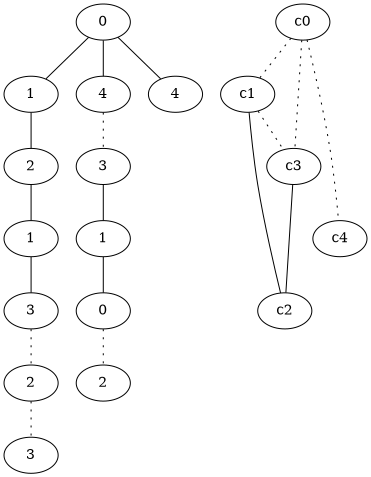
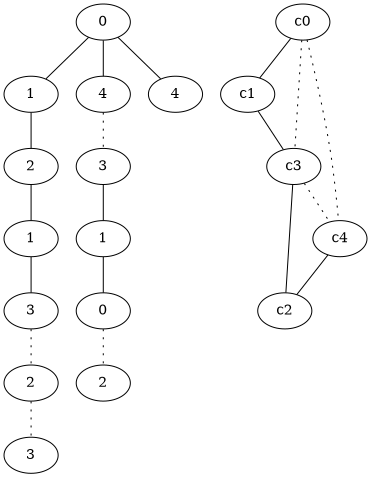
(275, 58) -> (275, 58)
(271, 130) -> (271, 130)
(261, 203) -> (312, 275)
none -> (317, 203)
